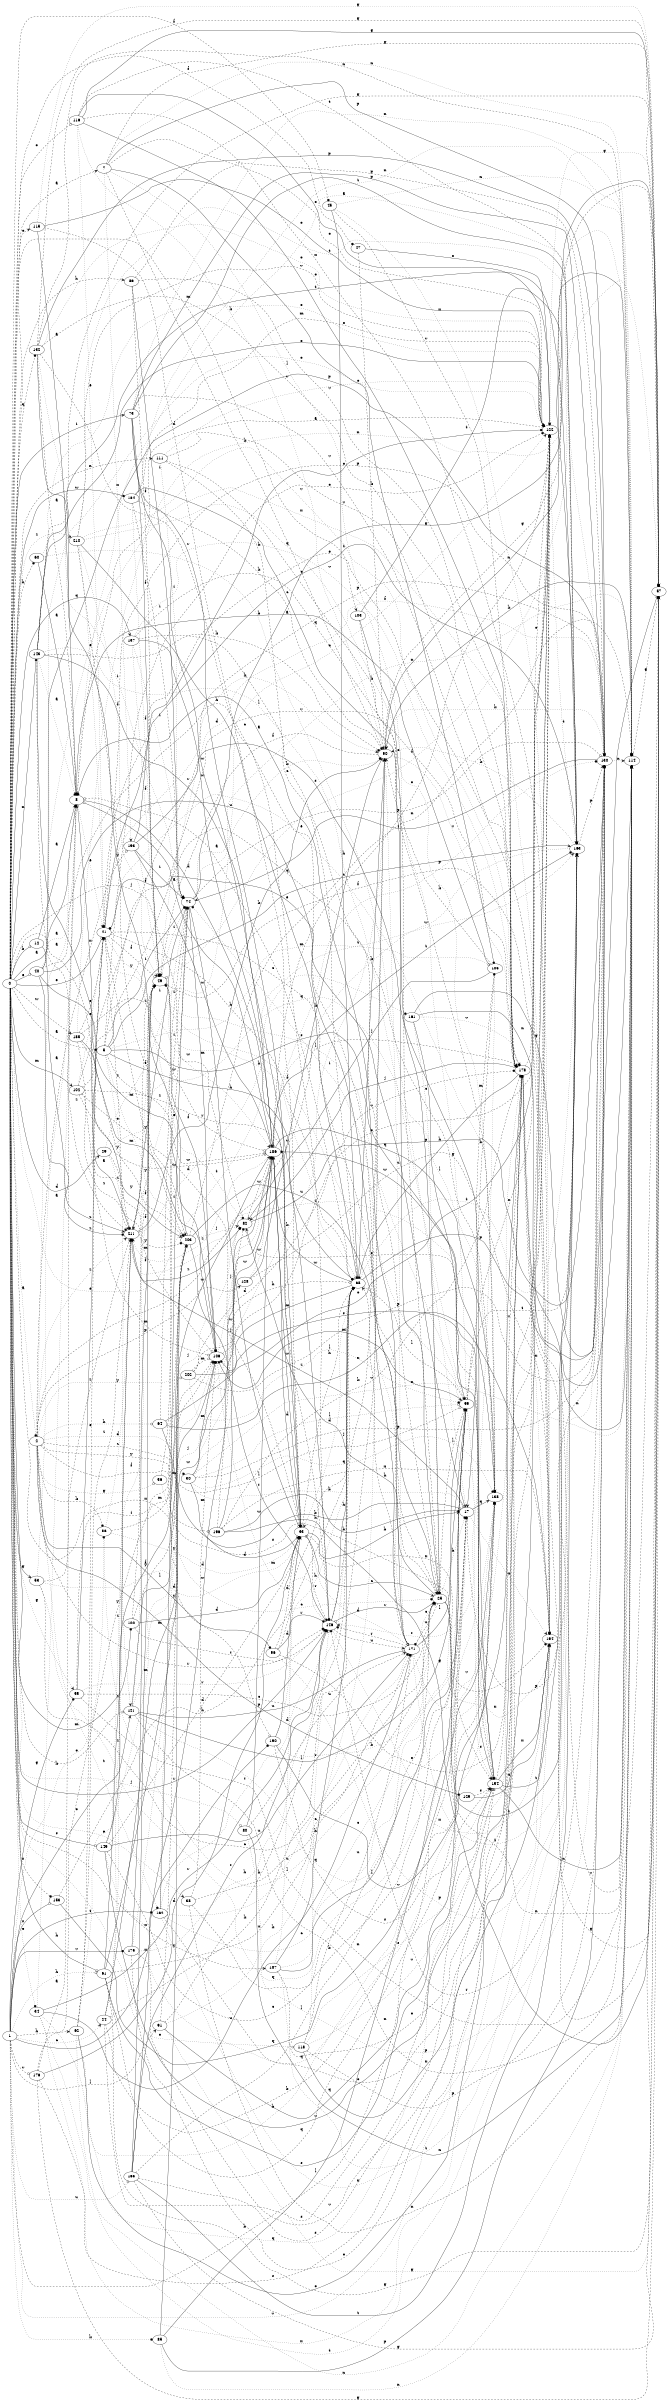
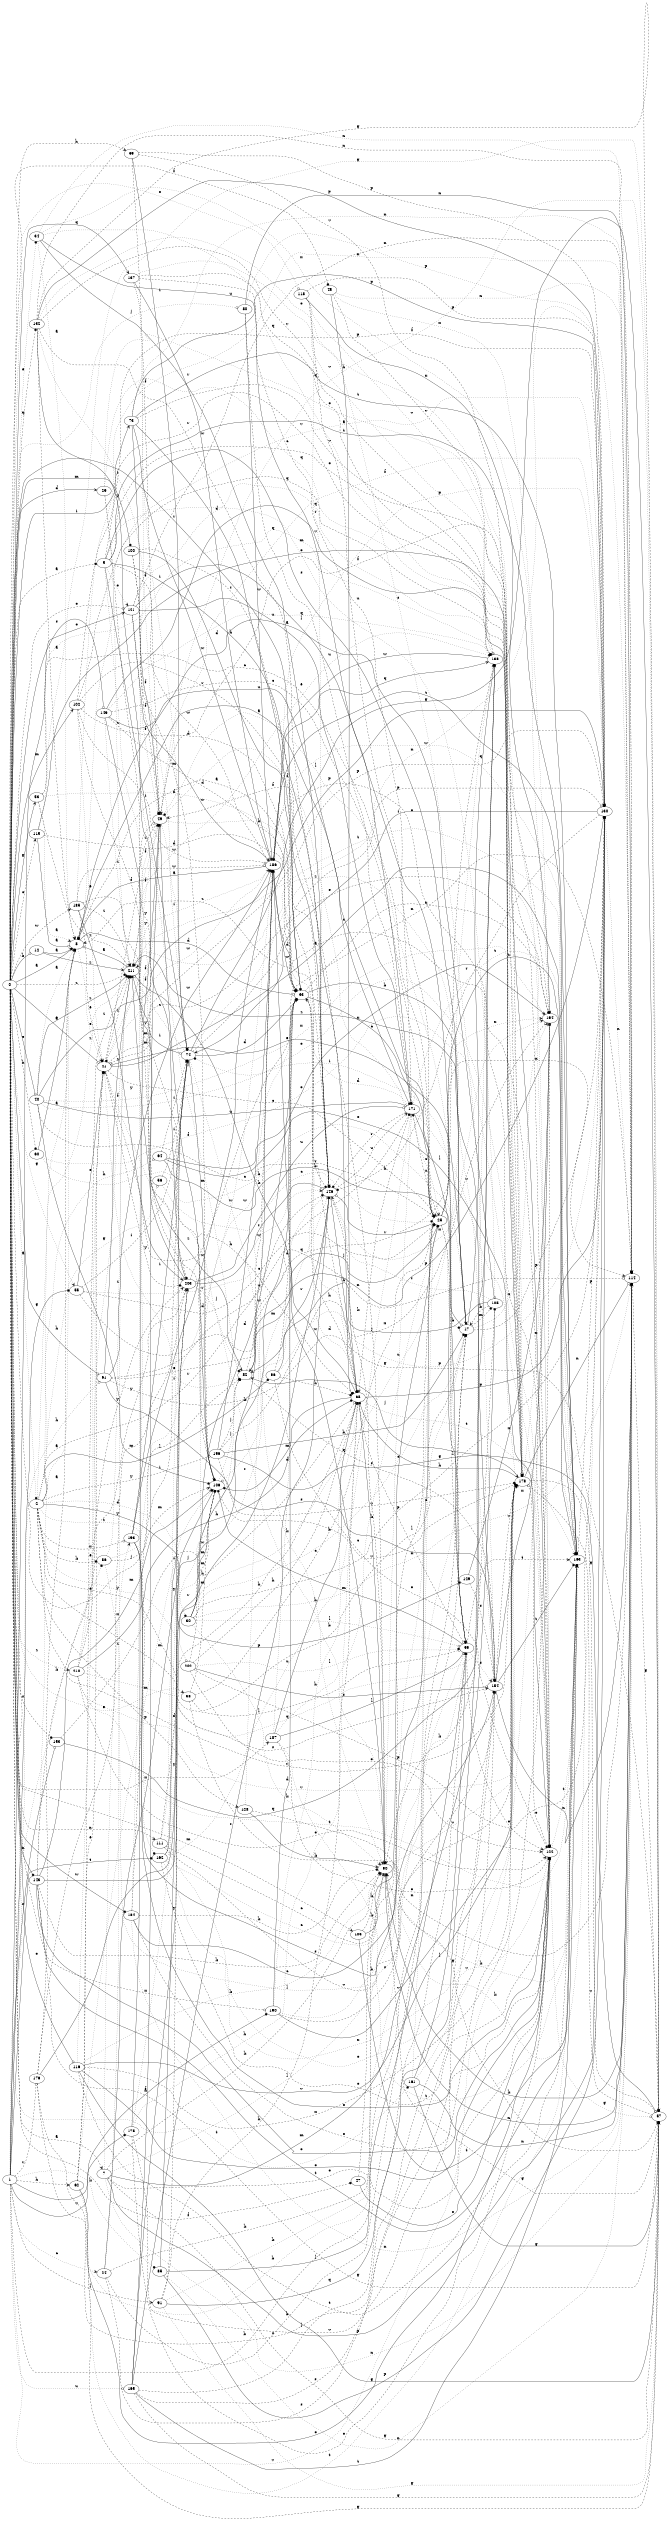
(13, 543) -> (14, 1530)
(362, 924) -> none
(137, 1476) -> none
